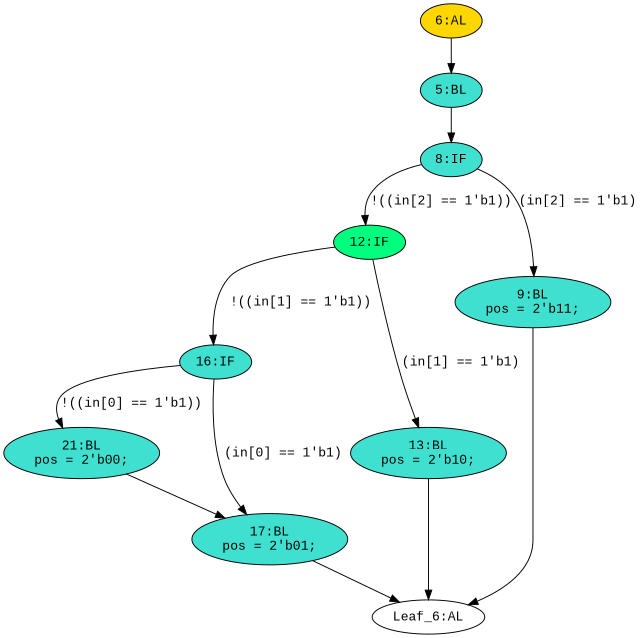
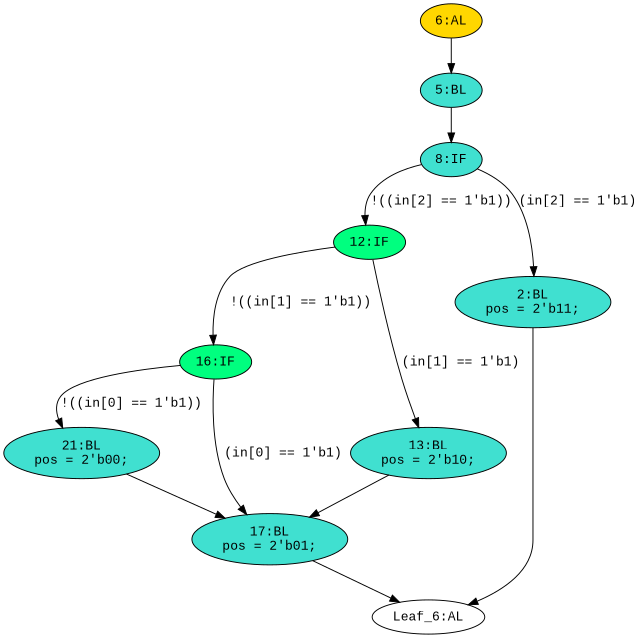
(533, 302) -> (533, 302)
(216, 362) -> (216, 362)
(428, 534) -> (353, 494)
